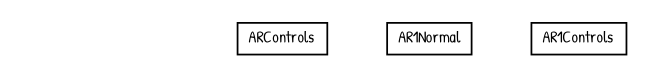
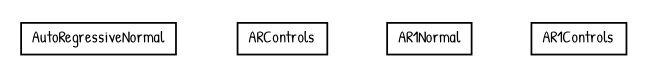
none -> (99, 39)
